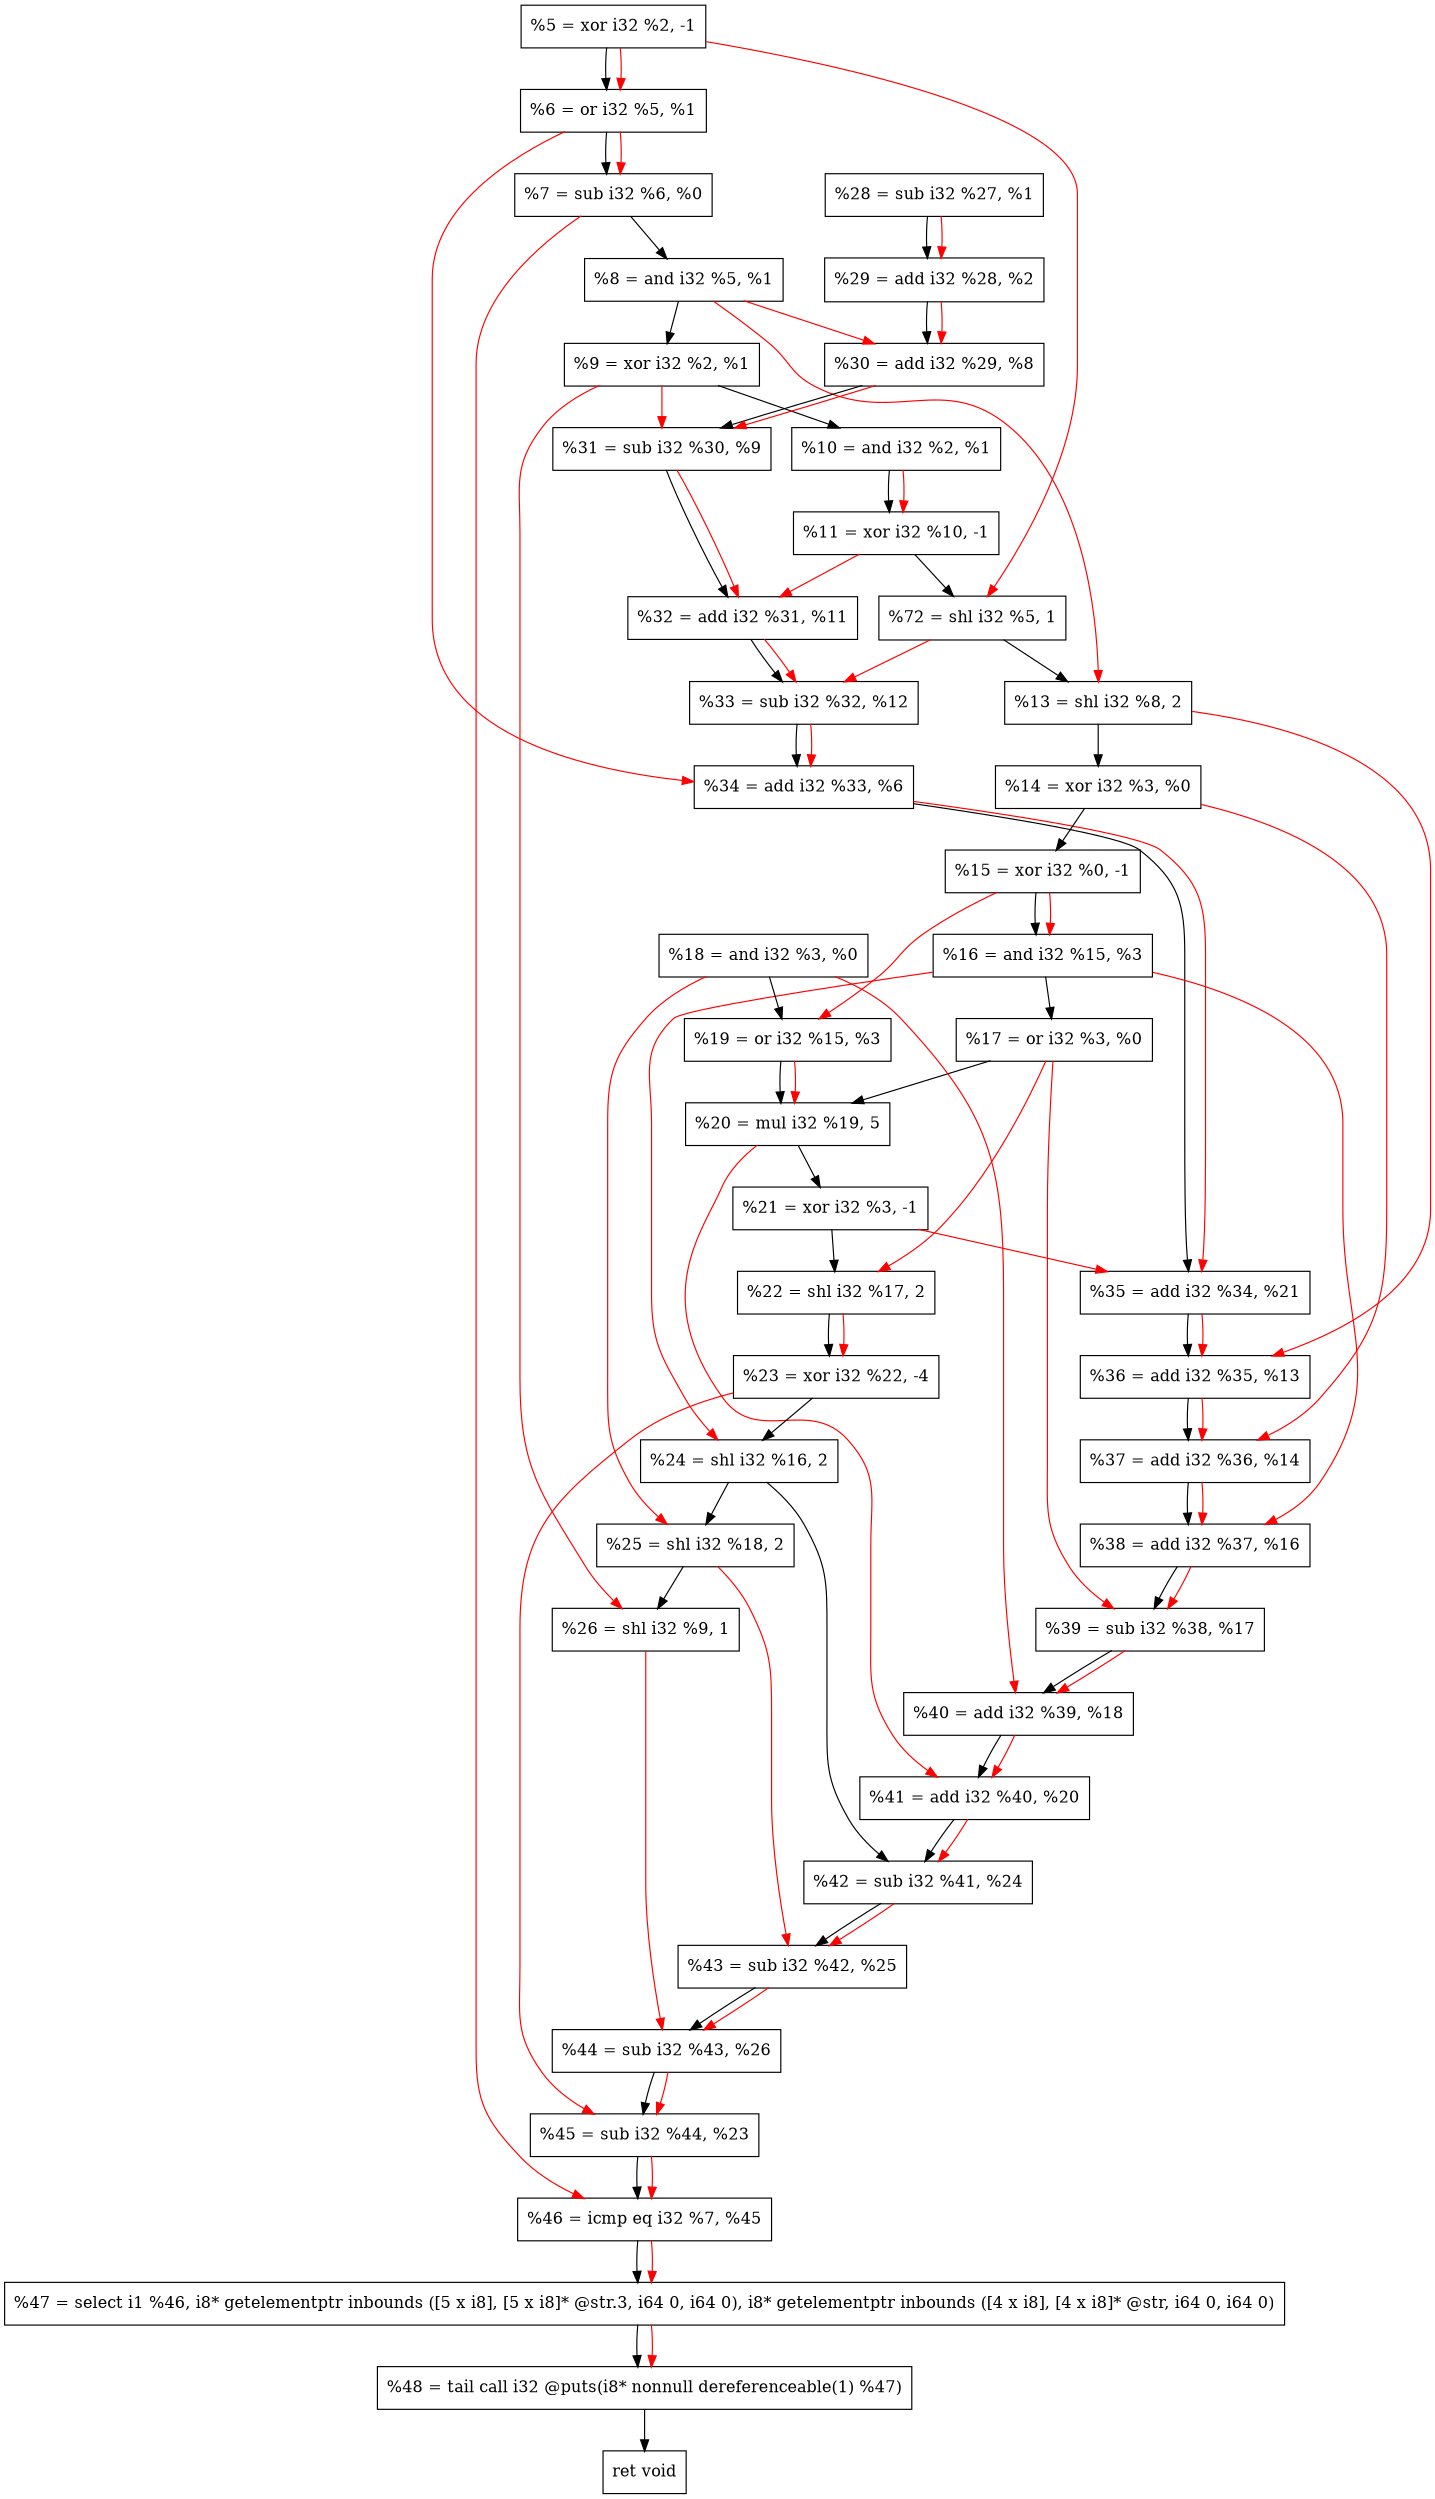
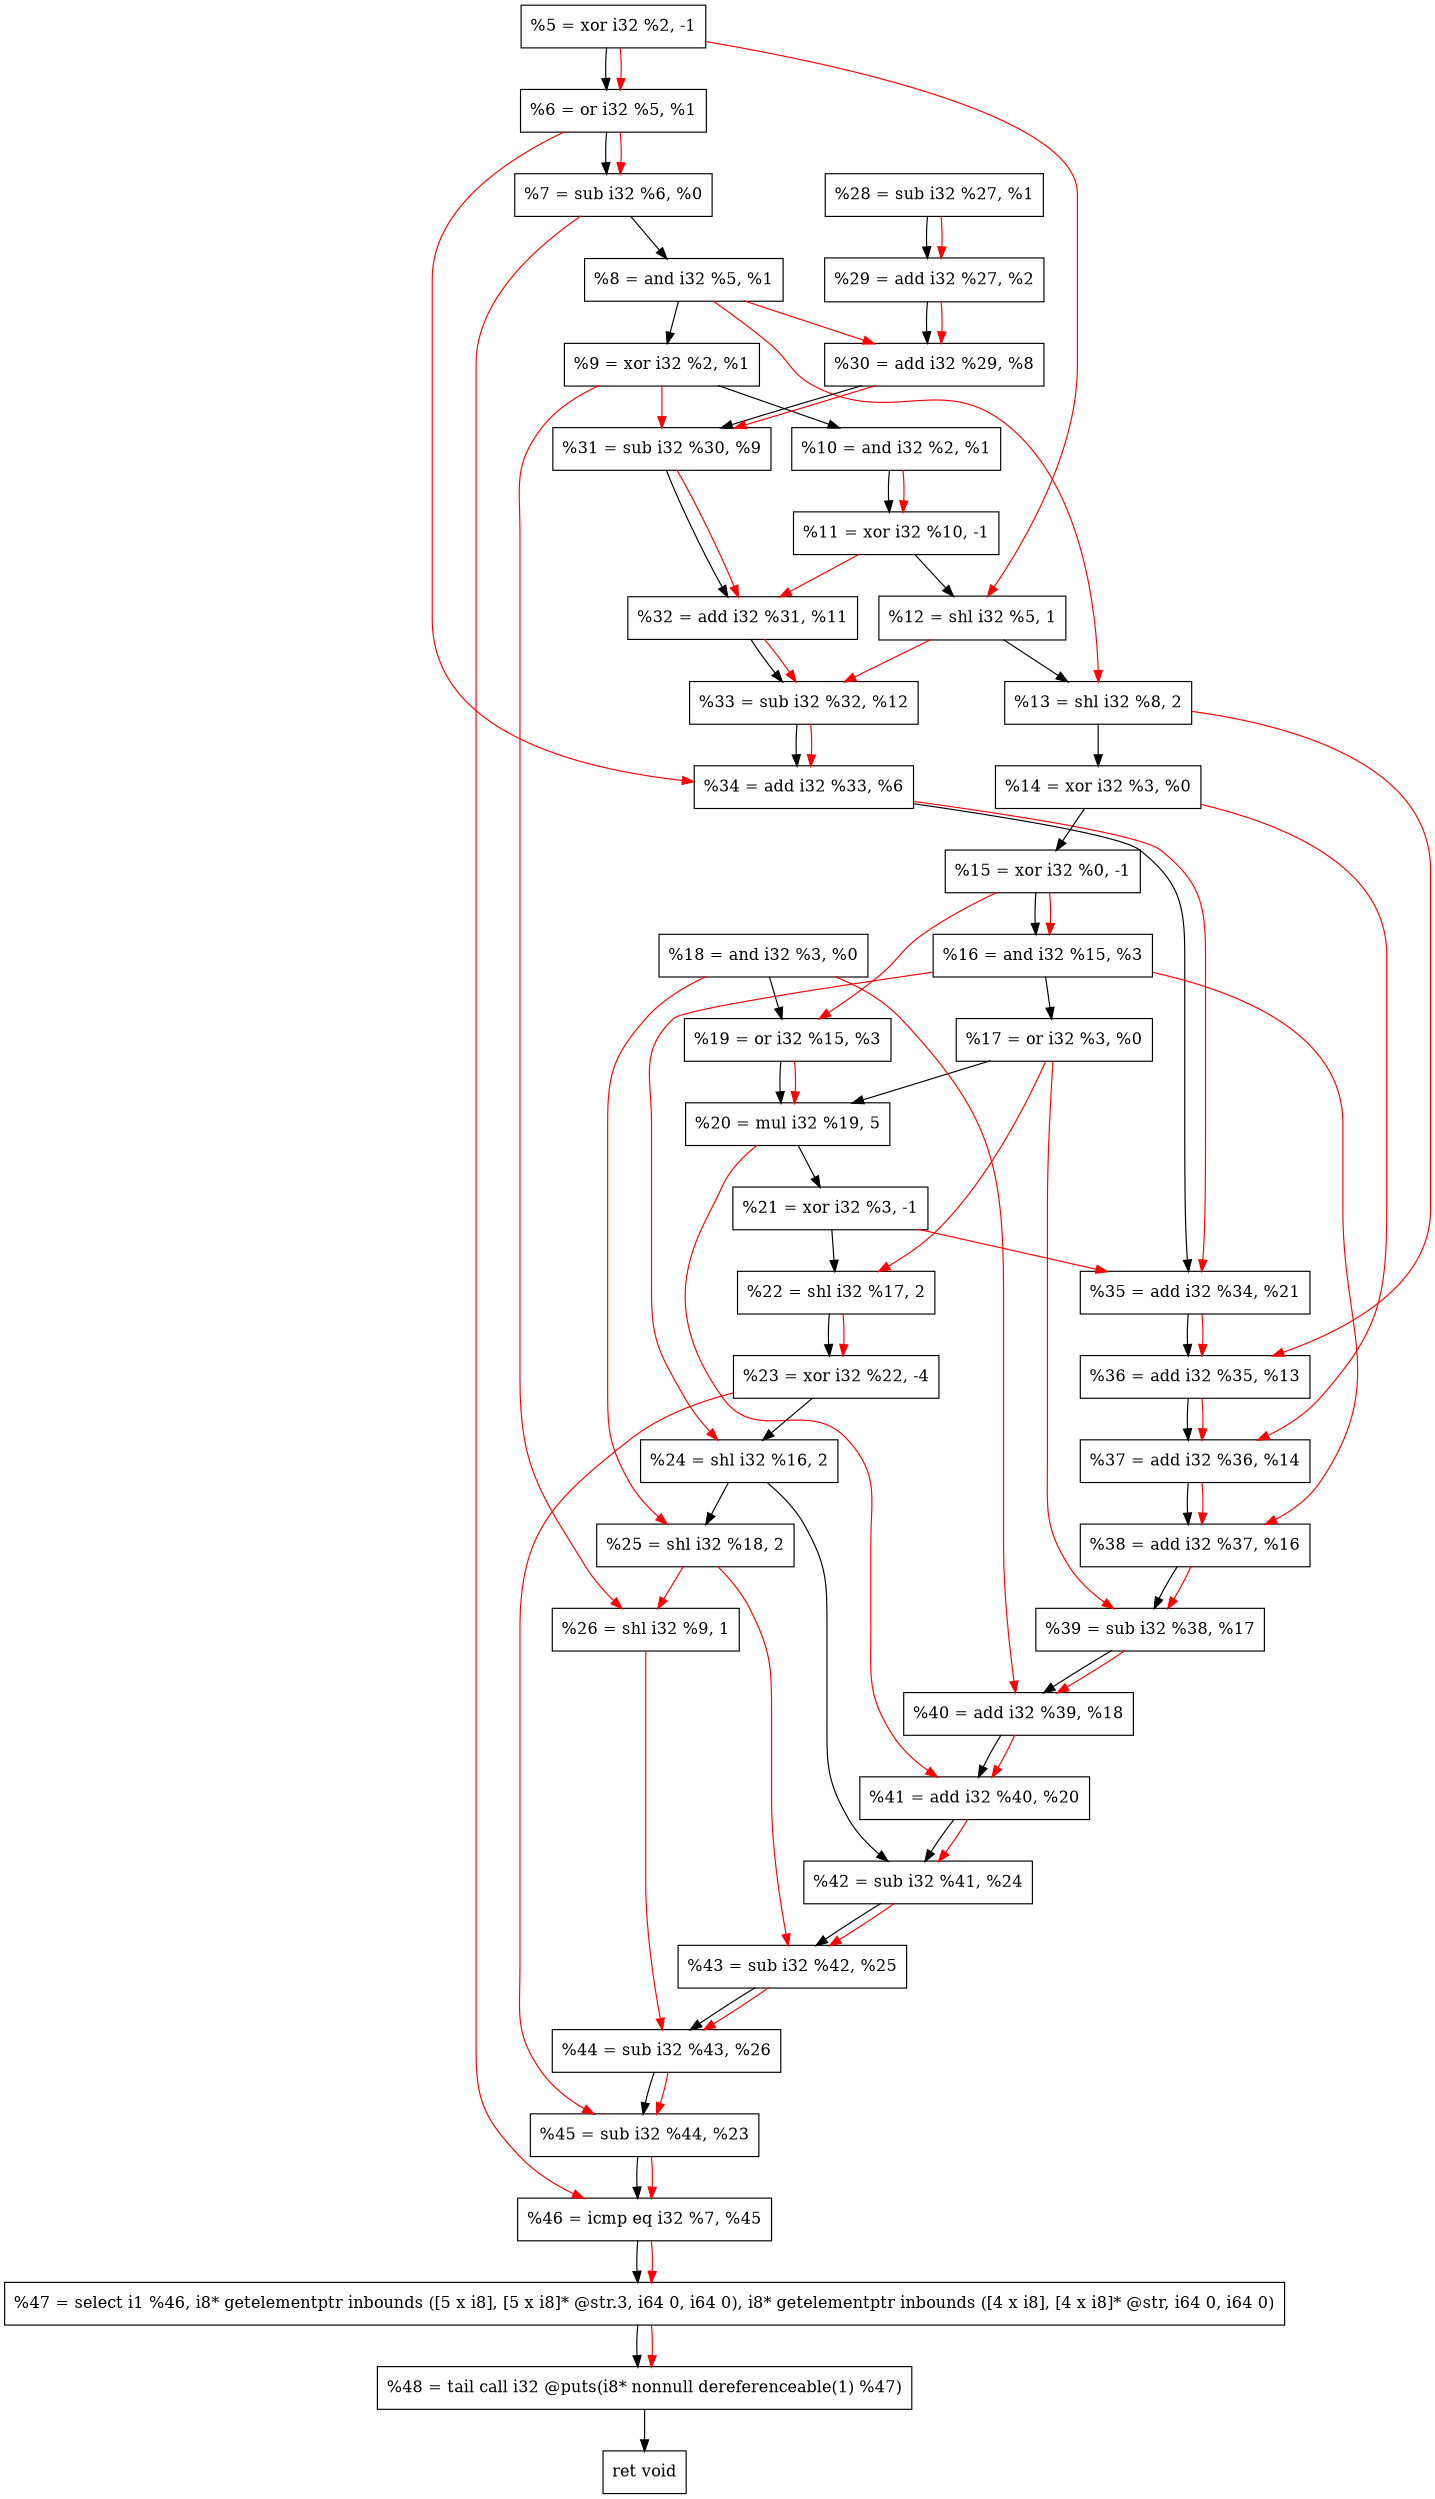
(934, 280) -> (934, 280)
(972, 618) -> (972, 618)
(674, 1583) -> (674, 1583)
